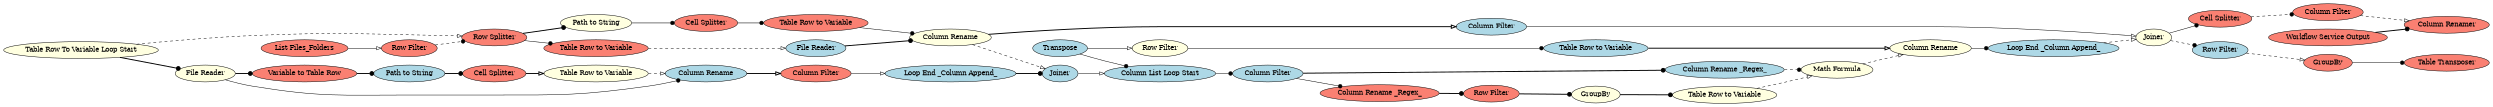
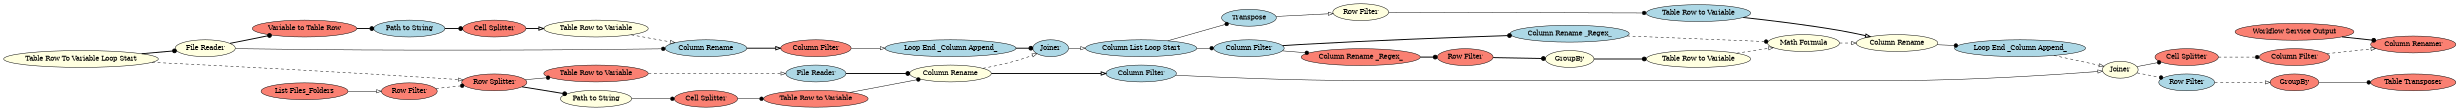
(1102, 60) -> (1196, 33)
